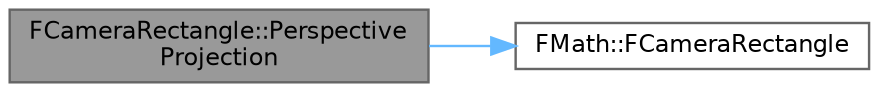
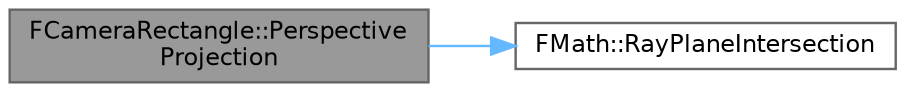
(692, 46) -> (706, 46)
